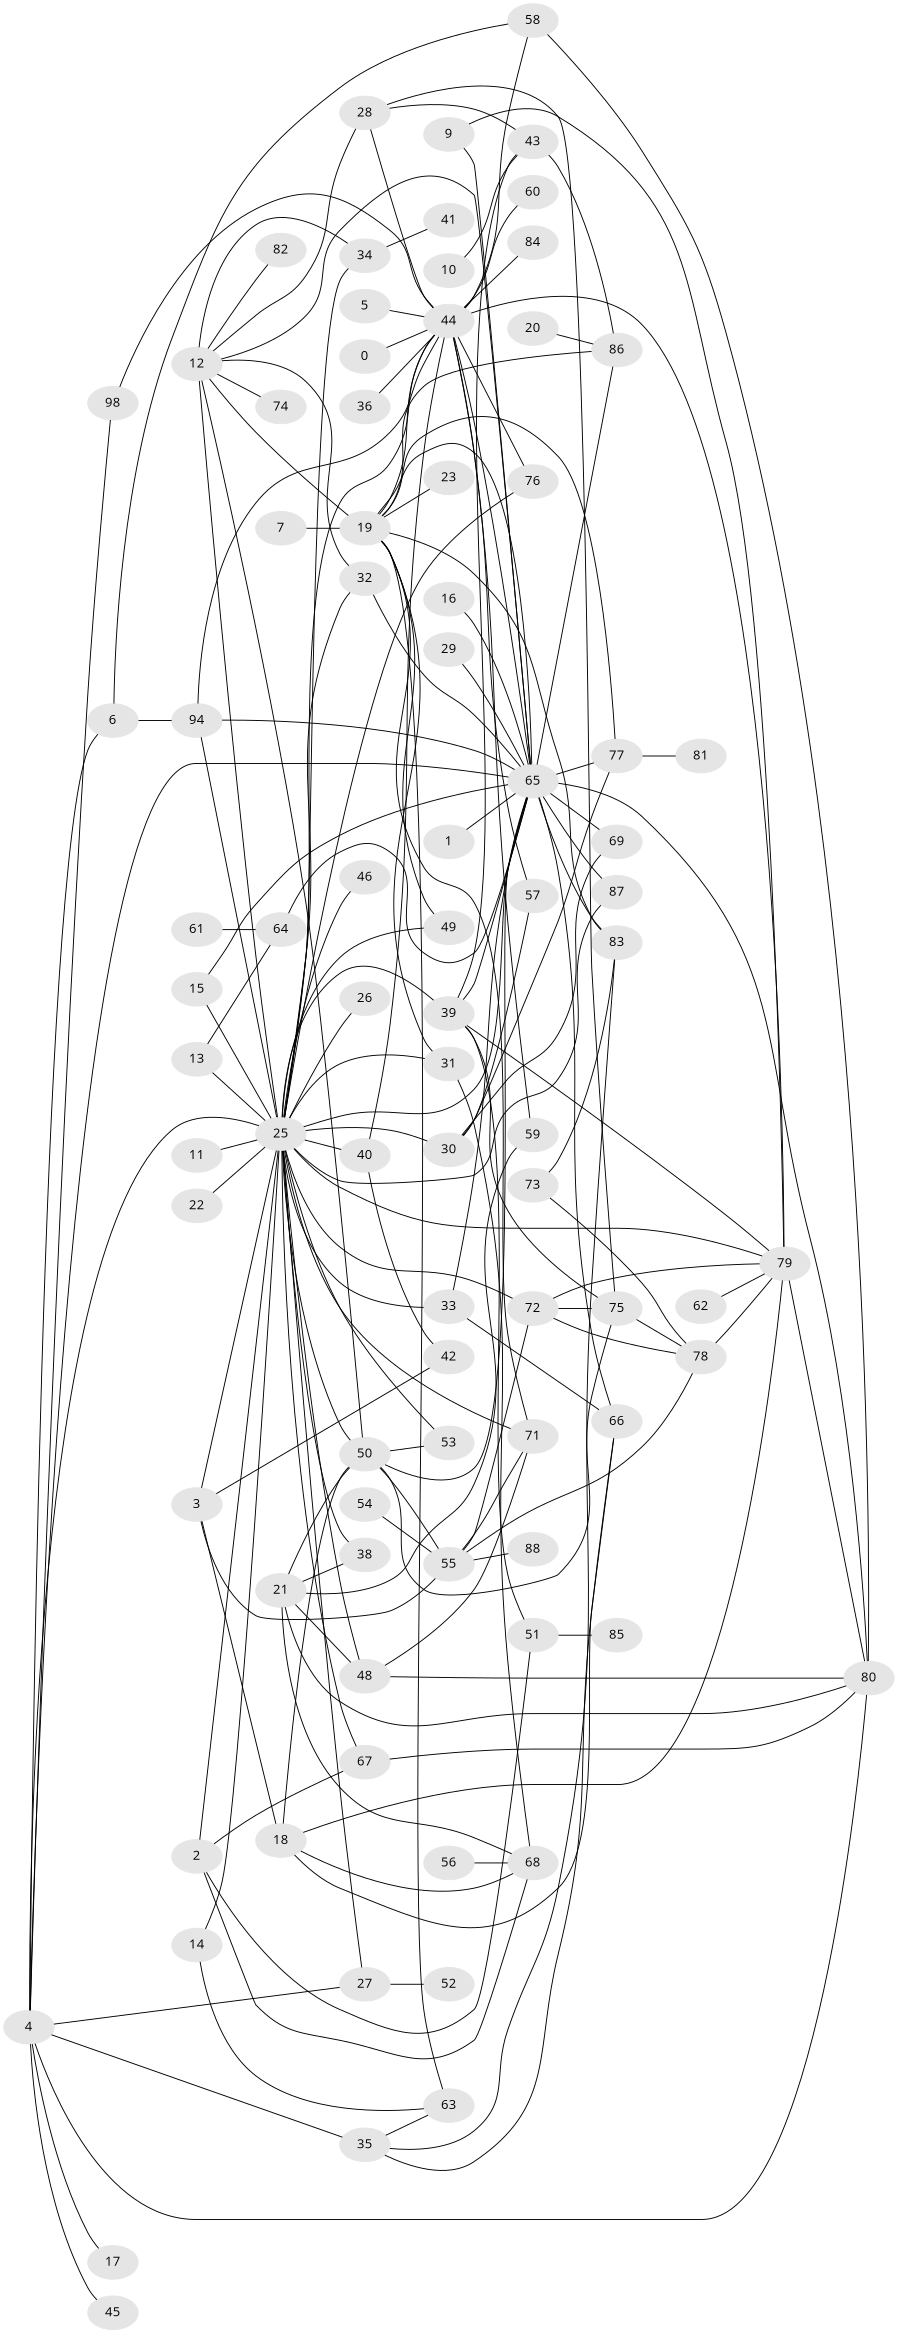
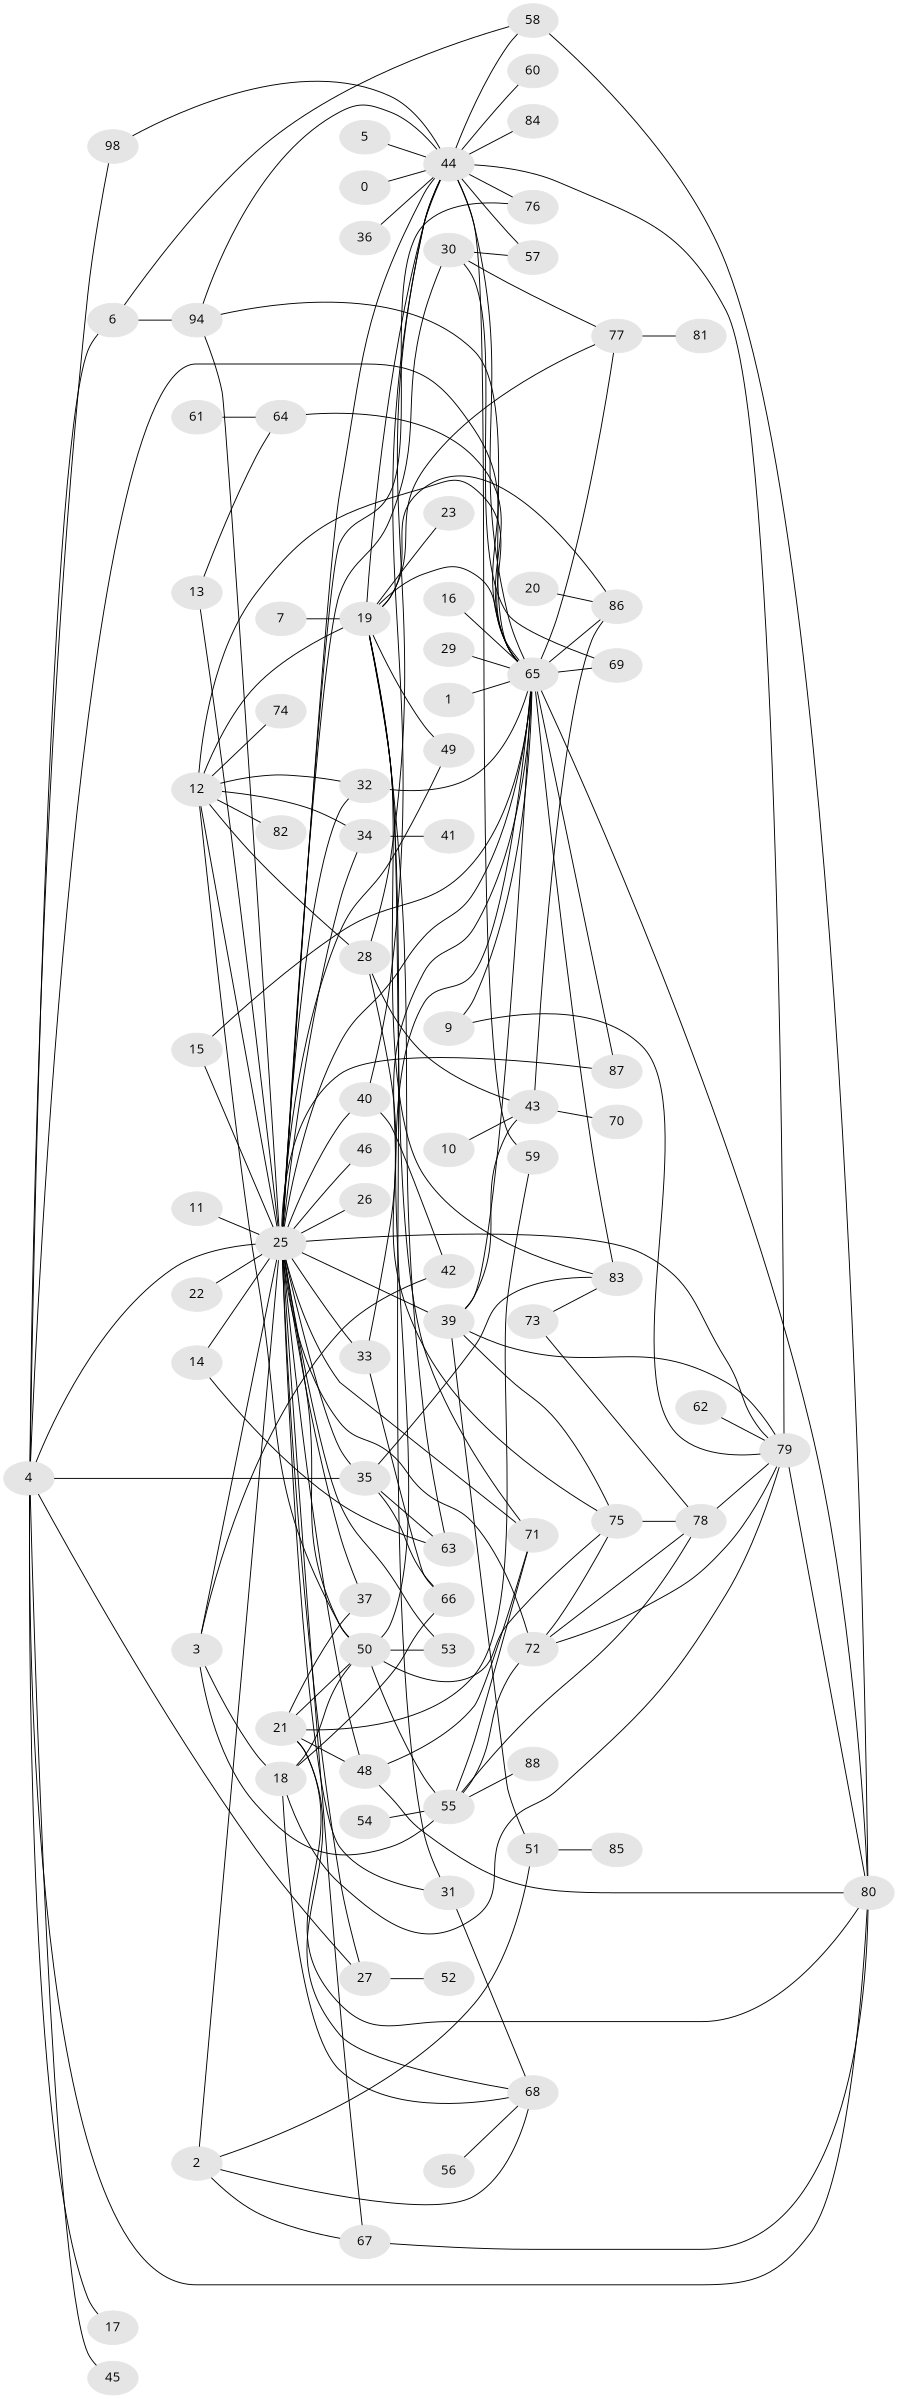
(575, 1086) -> none
none -> (617, 1122)
none -> (327, 1416)
(365, 1555) -> (365, 1600)
